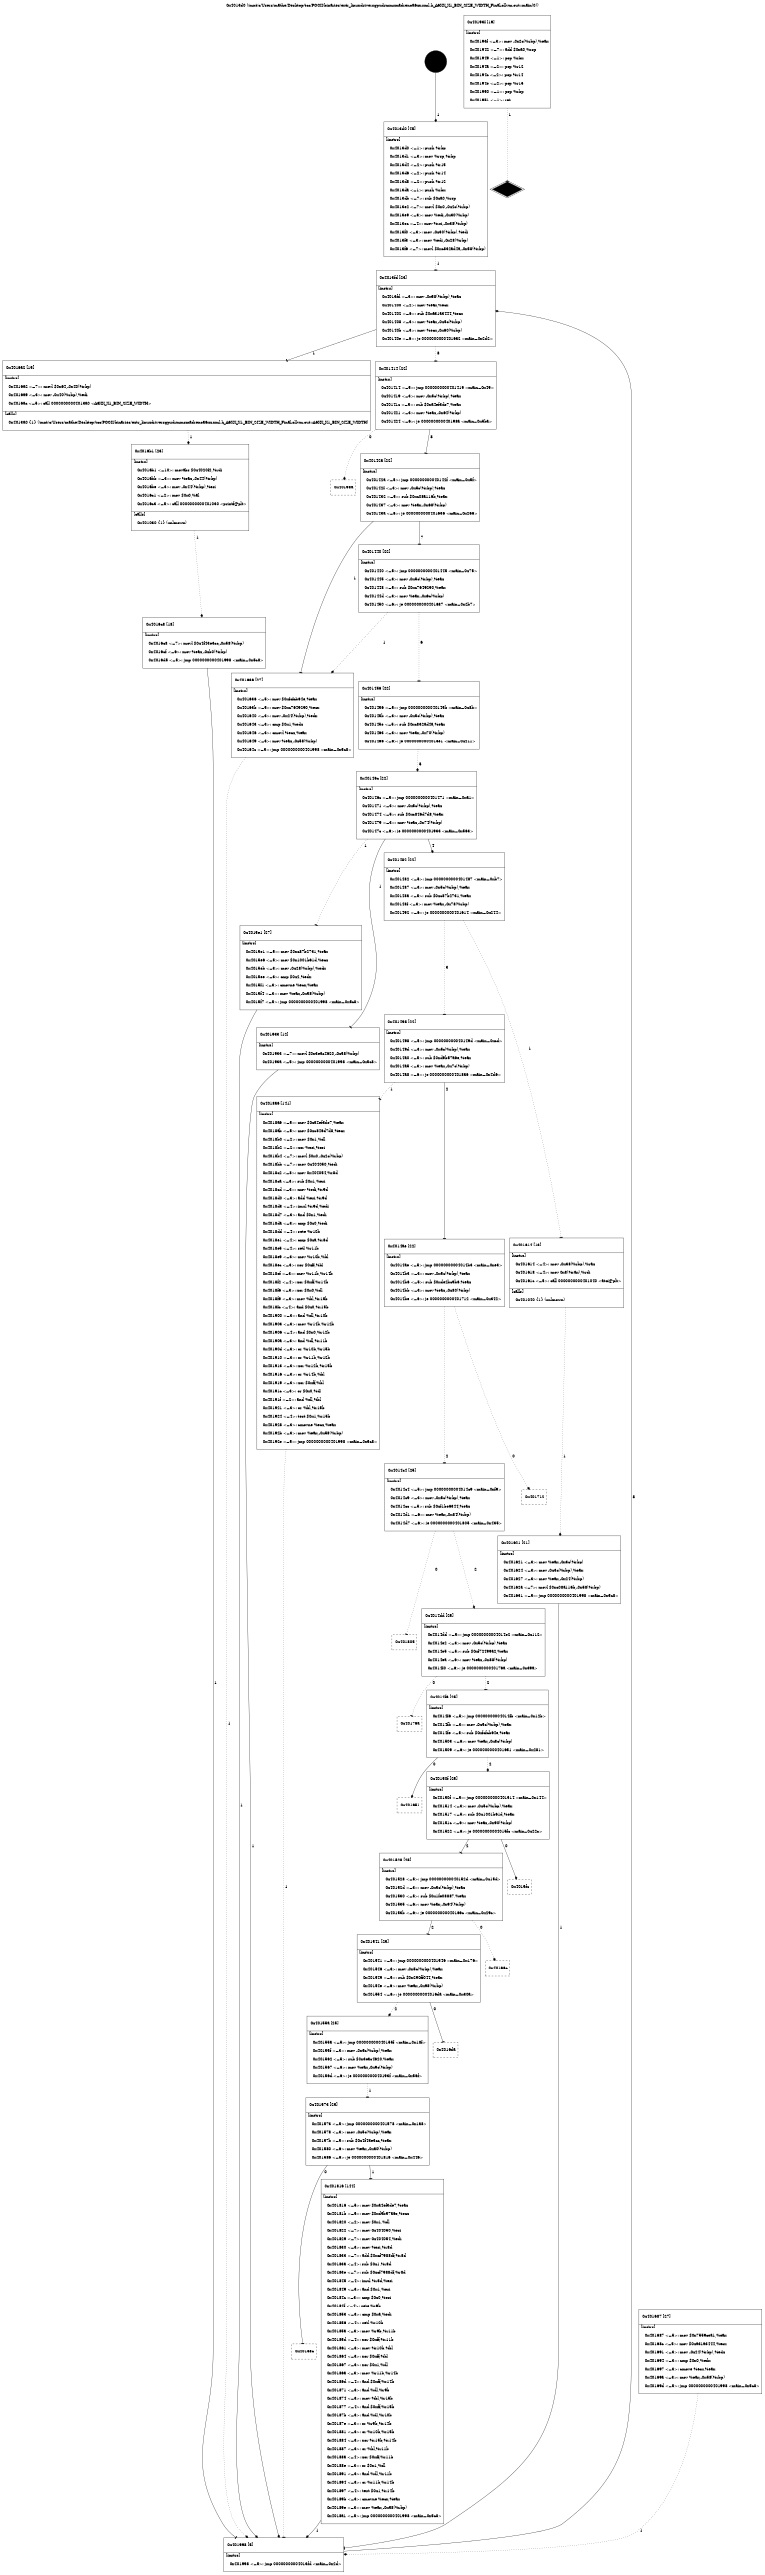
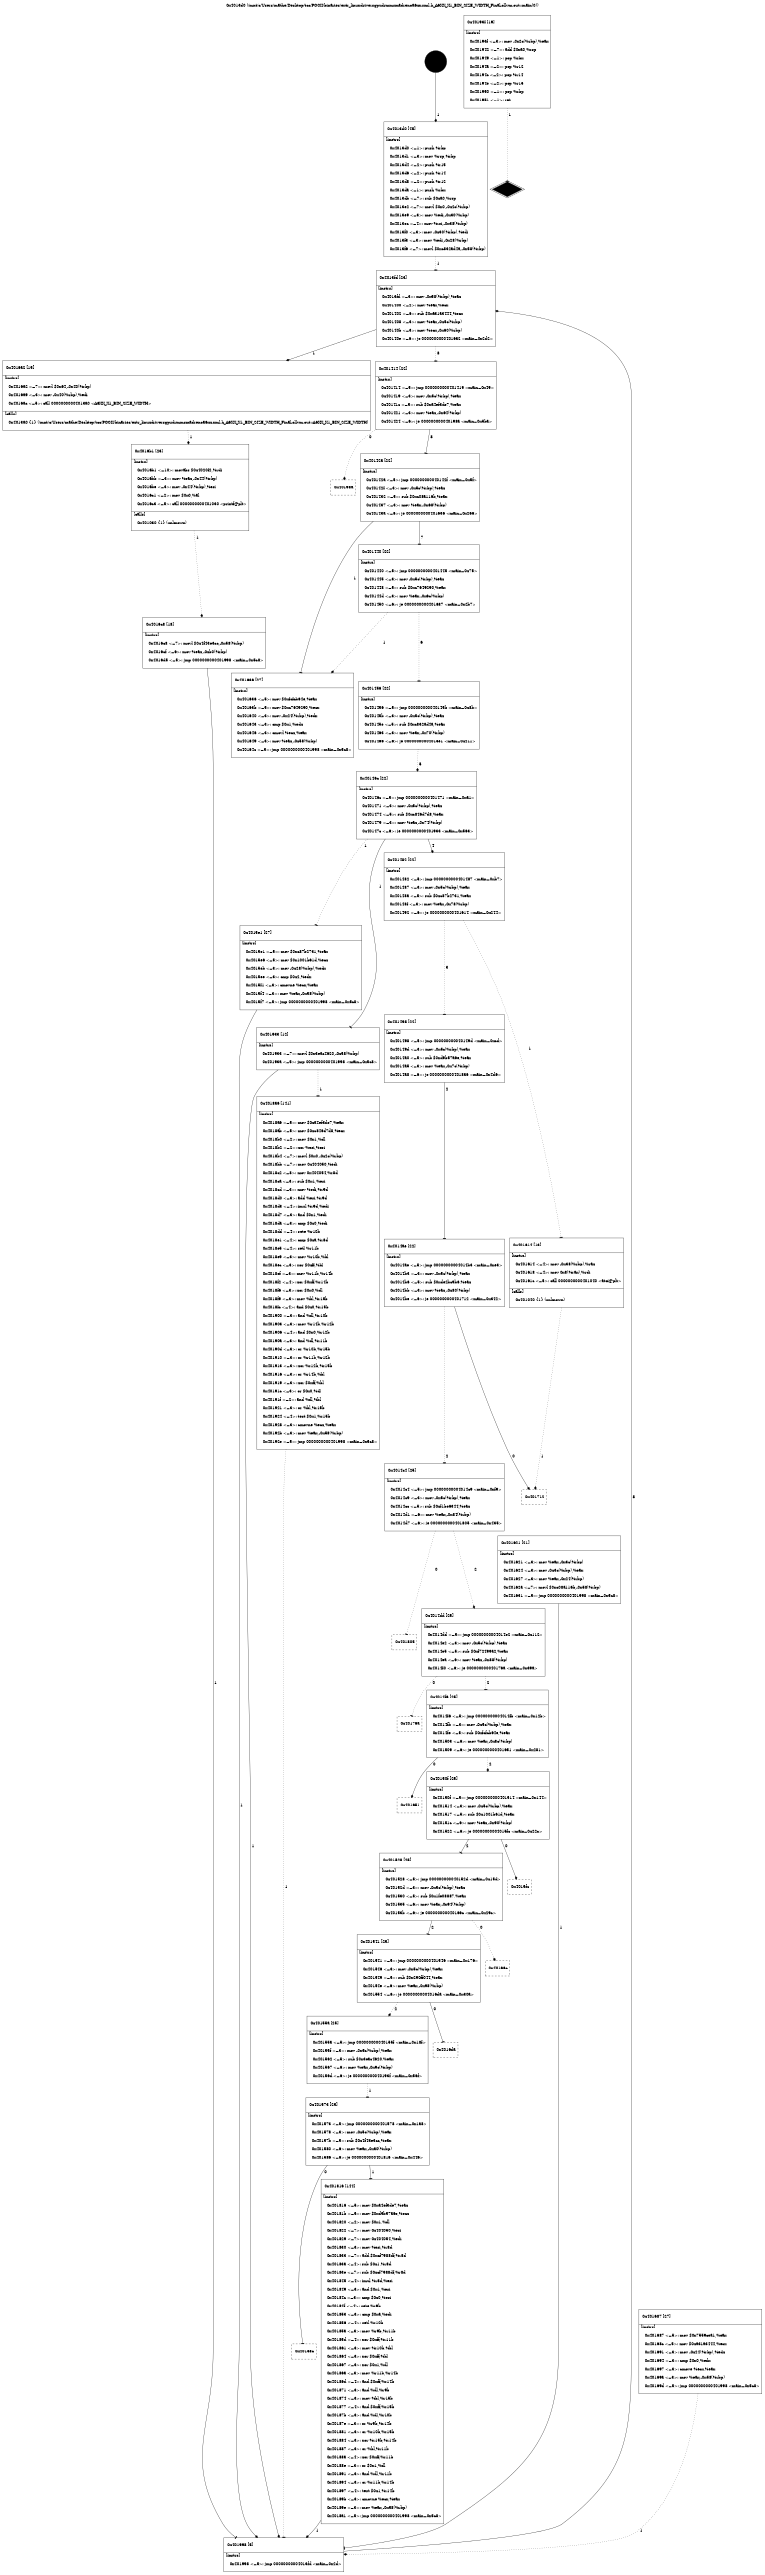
(332, 345) -> (332, 345)
(387, 1090) -> (318, 1082)
(486, 1399) -> (486, 1399)
(563, 1420) -> (549, 1397)
(227, 1647) -> none
